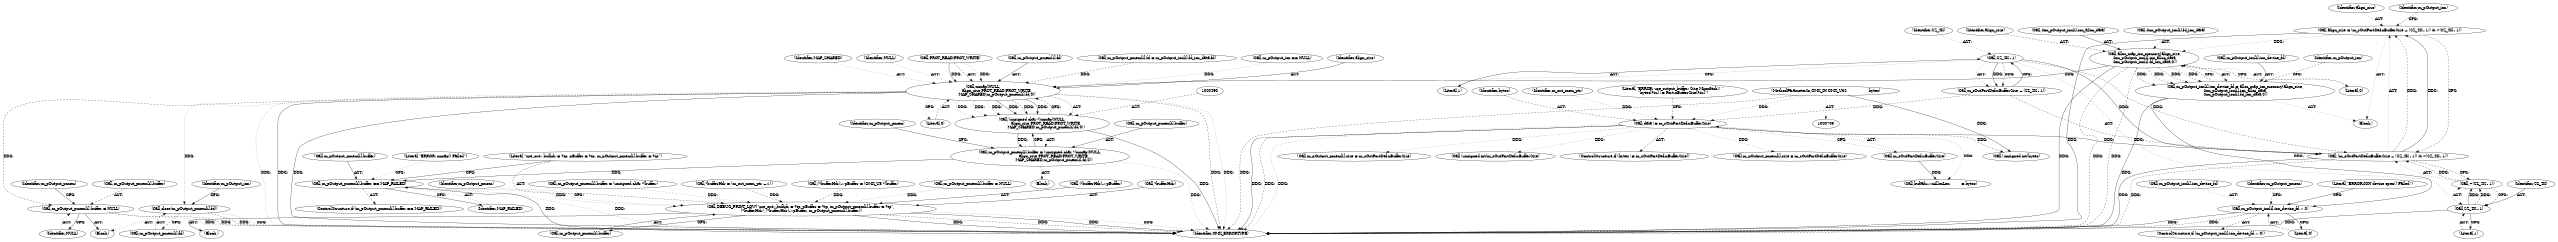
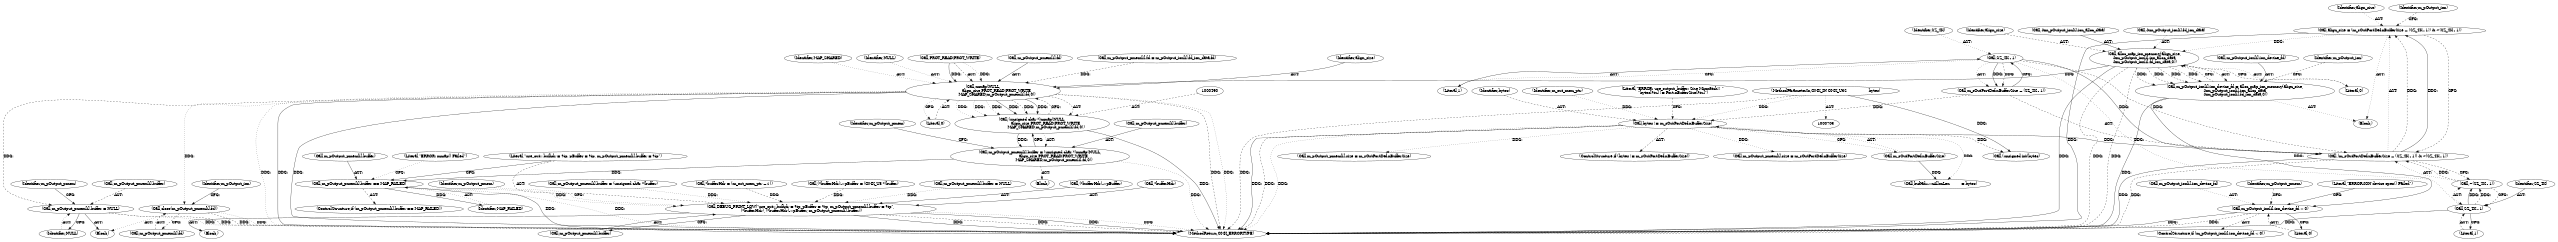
(1282, 58) -> none
(1673, 124) -> (1673, 124)
(1495, 156) -> none
(442, 195) -> (442, 195)
(1221, 234) -> (1221, 234)
